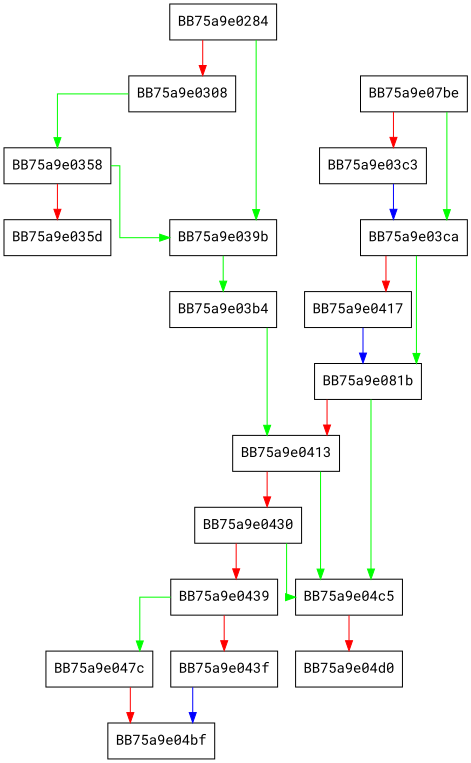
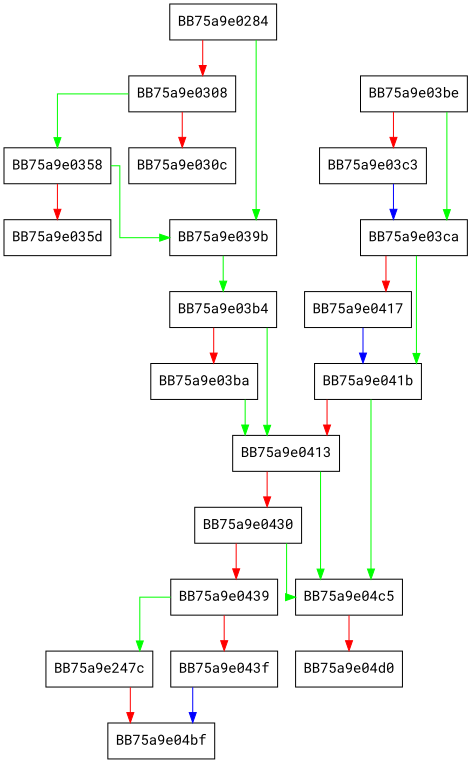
(414, 94) -> (414, 94)
none -> (182, 166)
none -> (204, 381)
(368, 381) -> (368, 381)
(99, 669) -> (99, 669)
